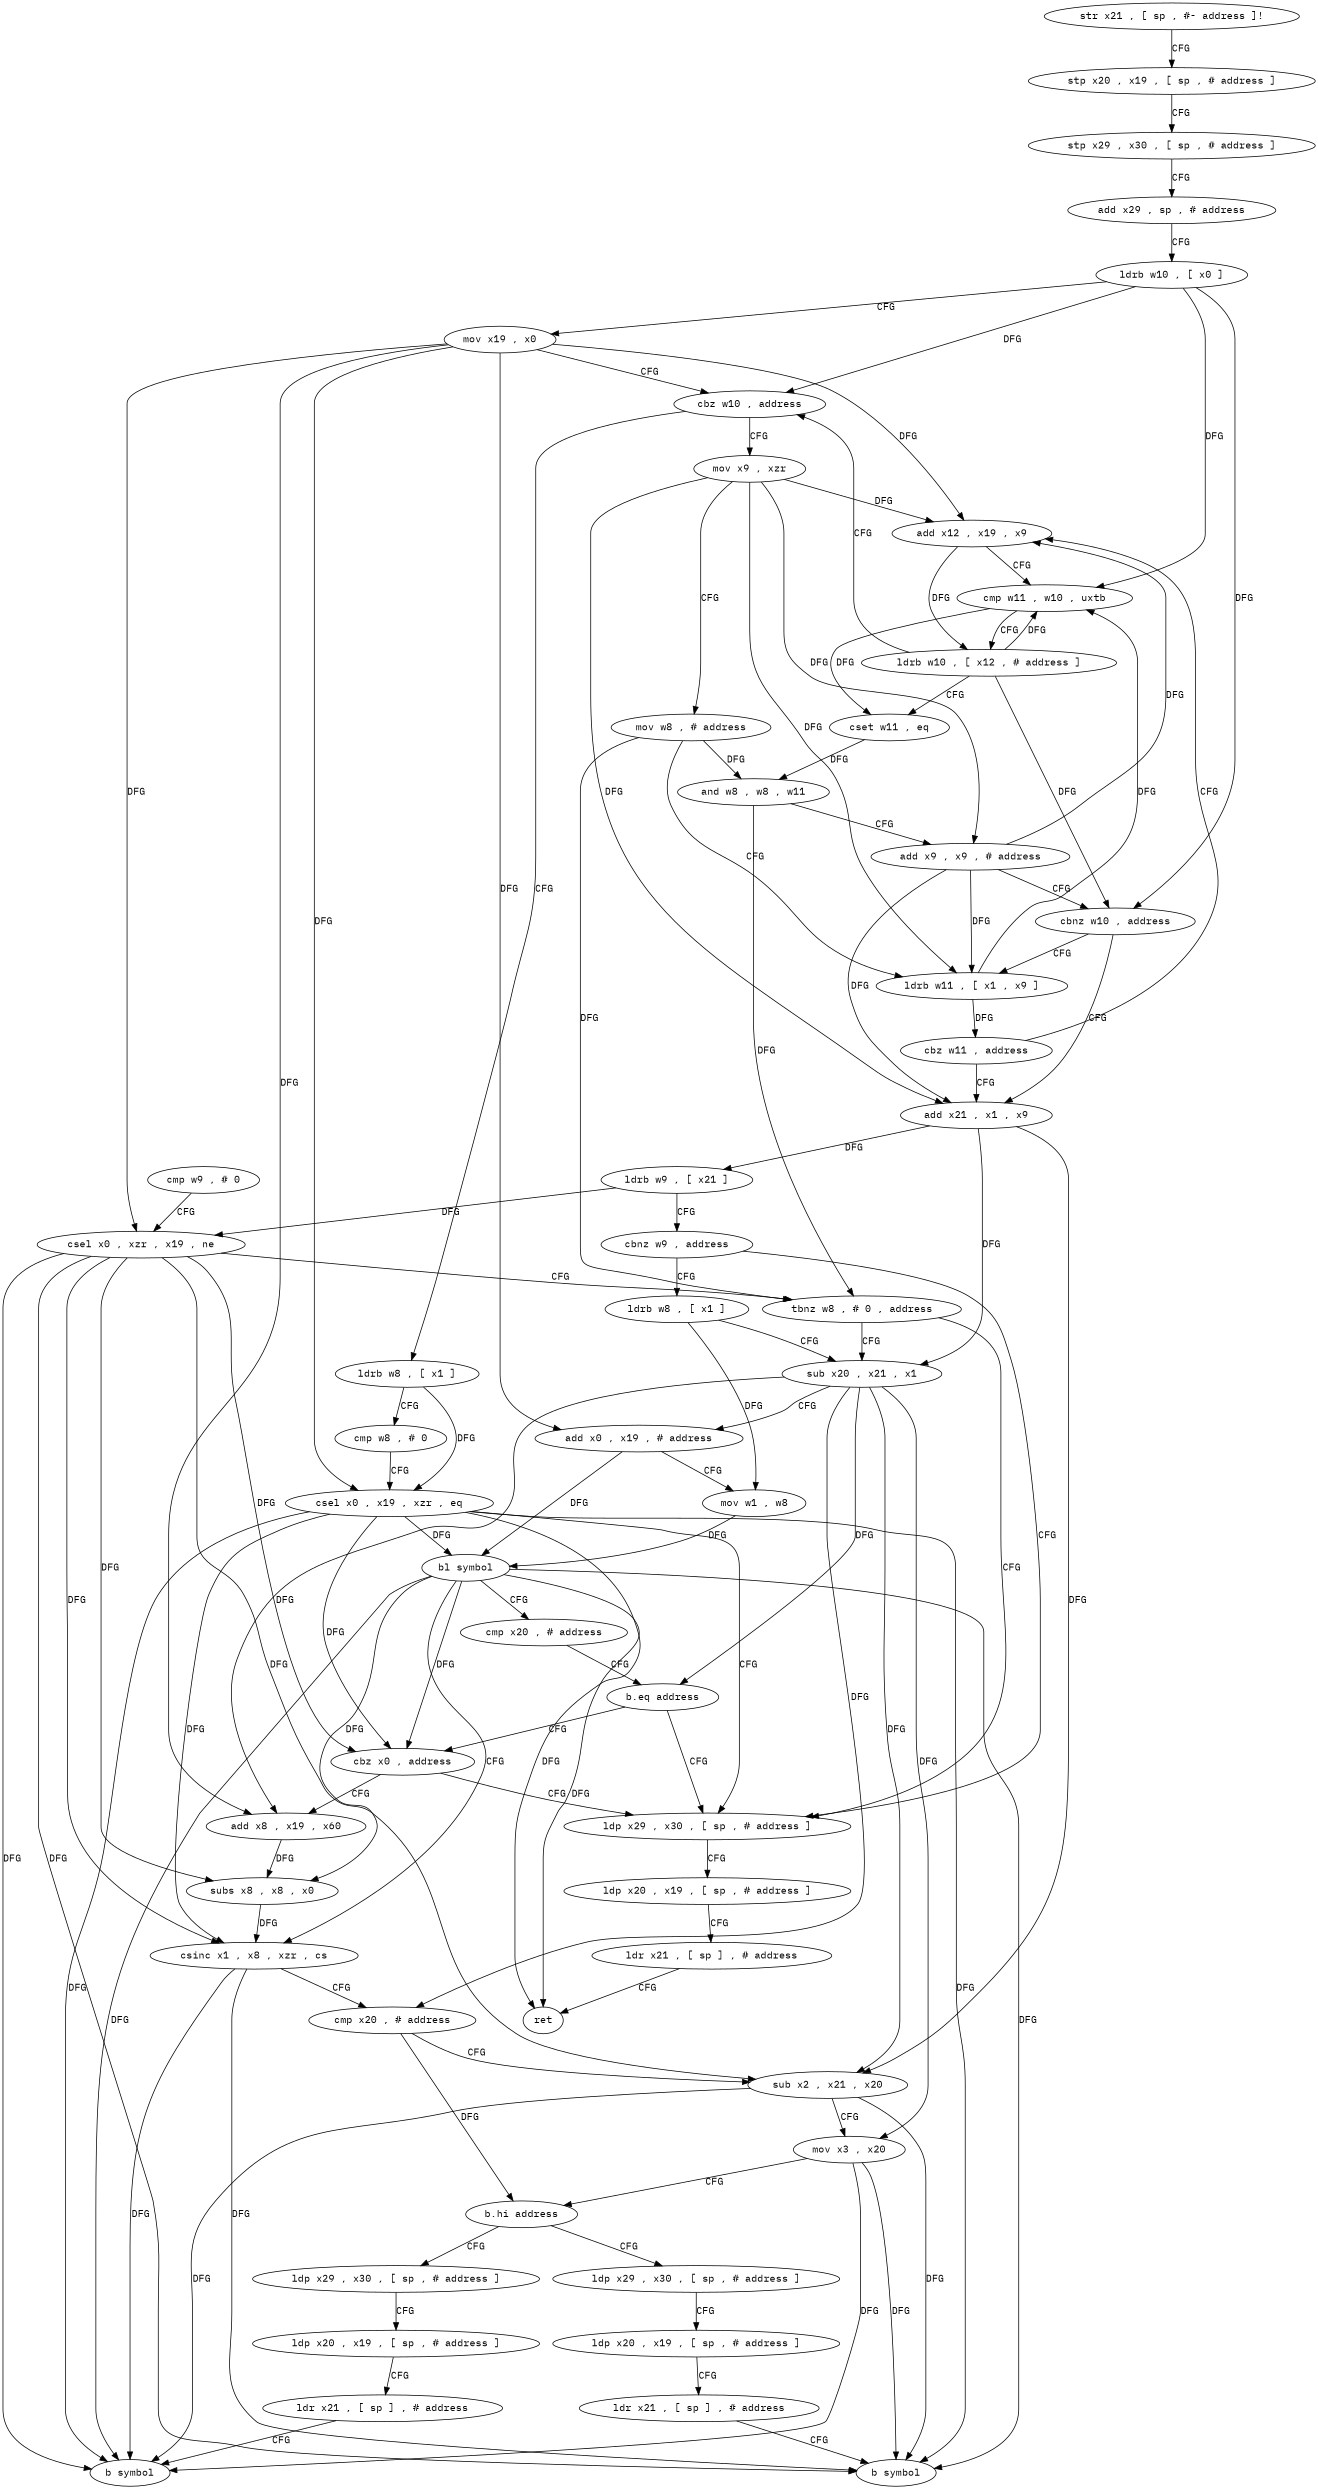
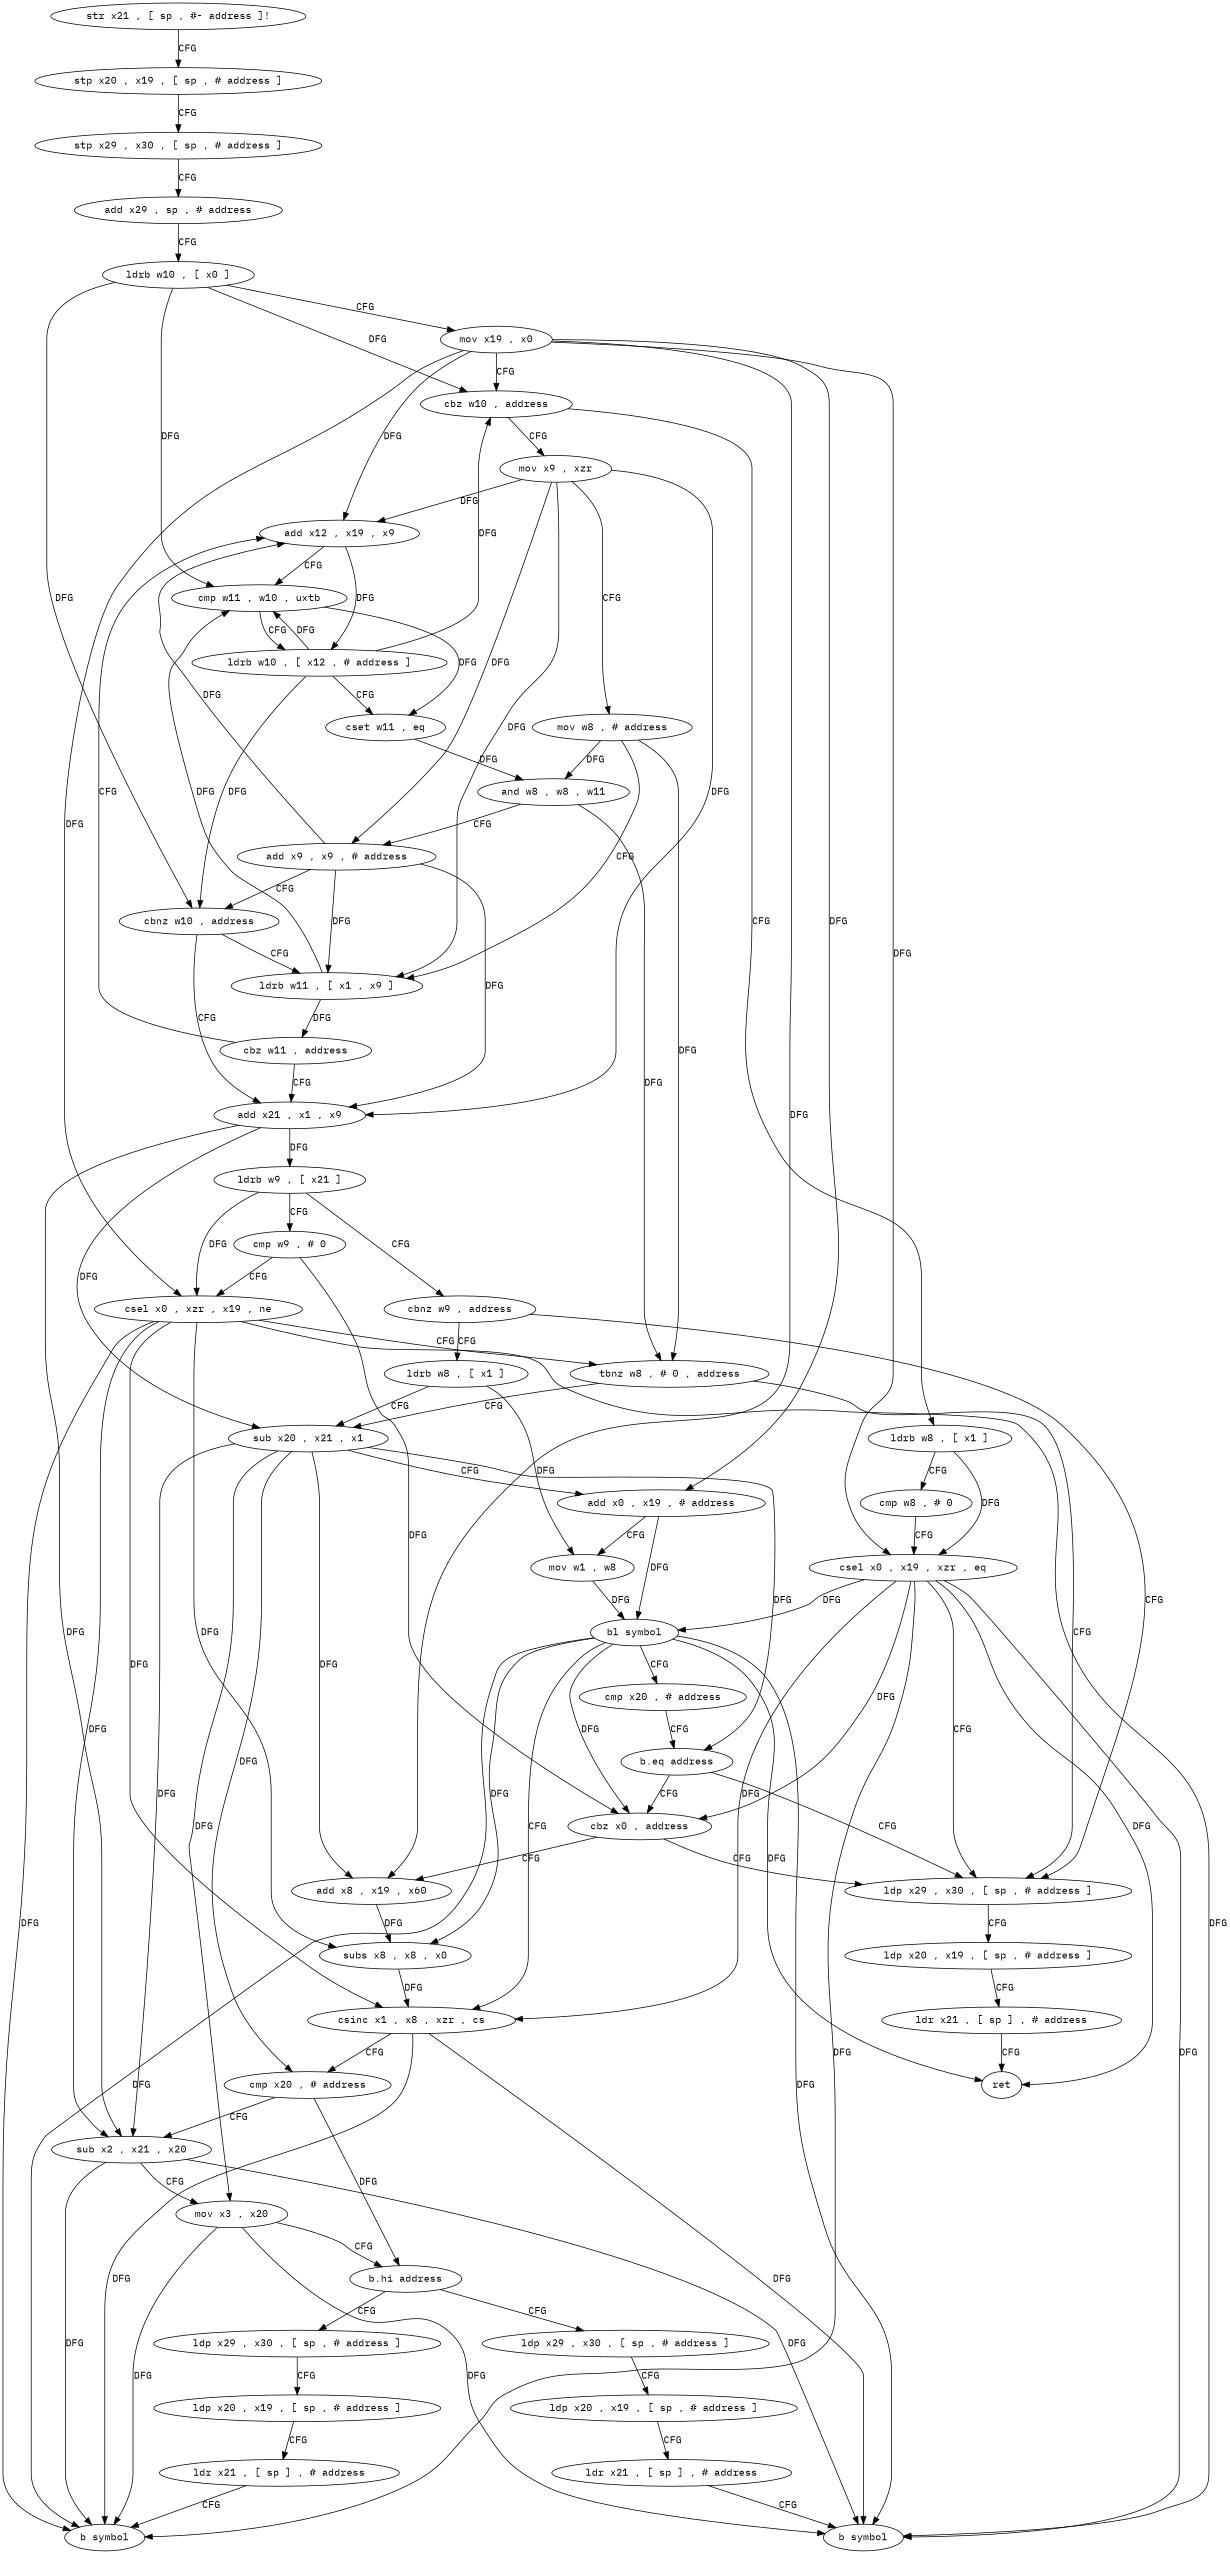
(863, 534) -> (488, 534)
none -> (290, 1209)
(255, 1506) -> (409, 1567)
